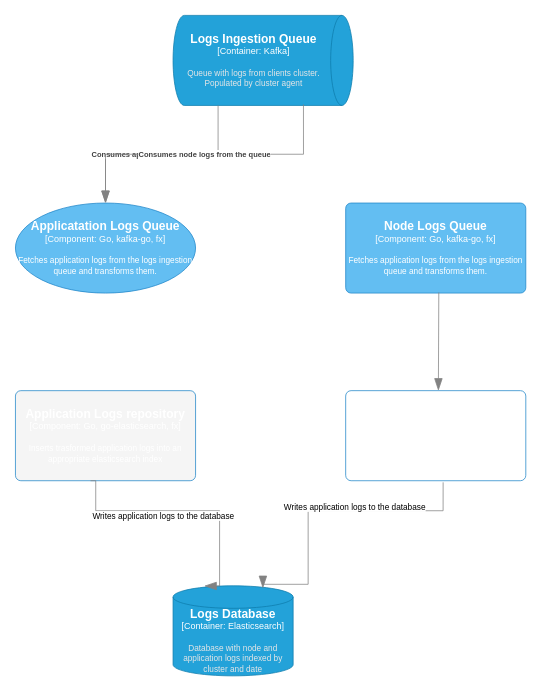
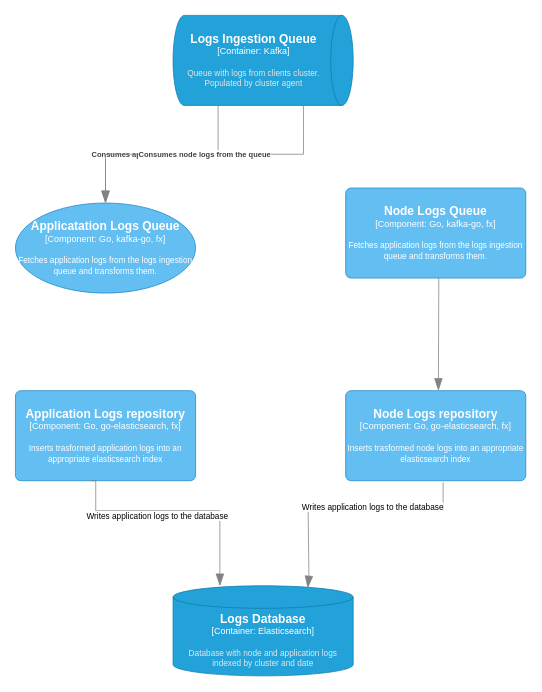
(435, 248) -> (435, 233)
(105, 435) -> (105, 435)
(435, 435) -> (435, 435)
(233, 630) -> (263, 630)
